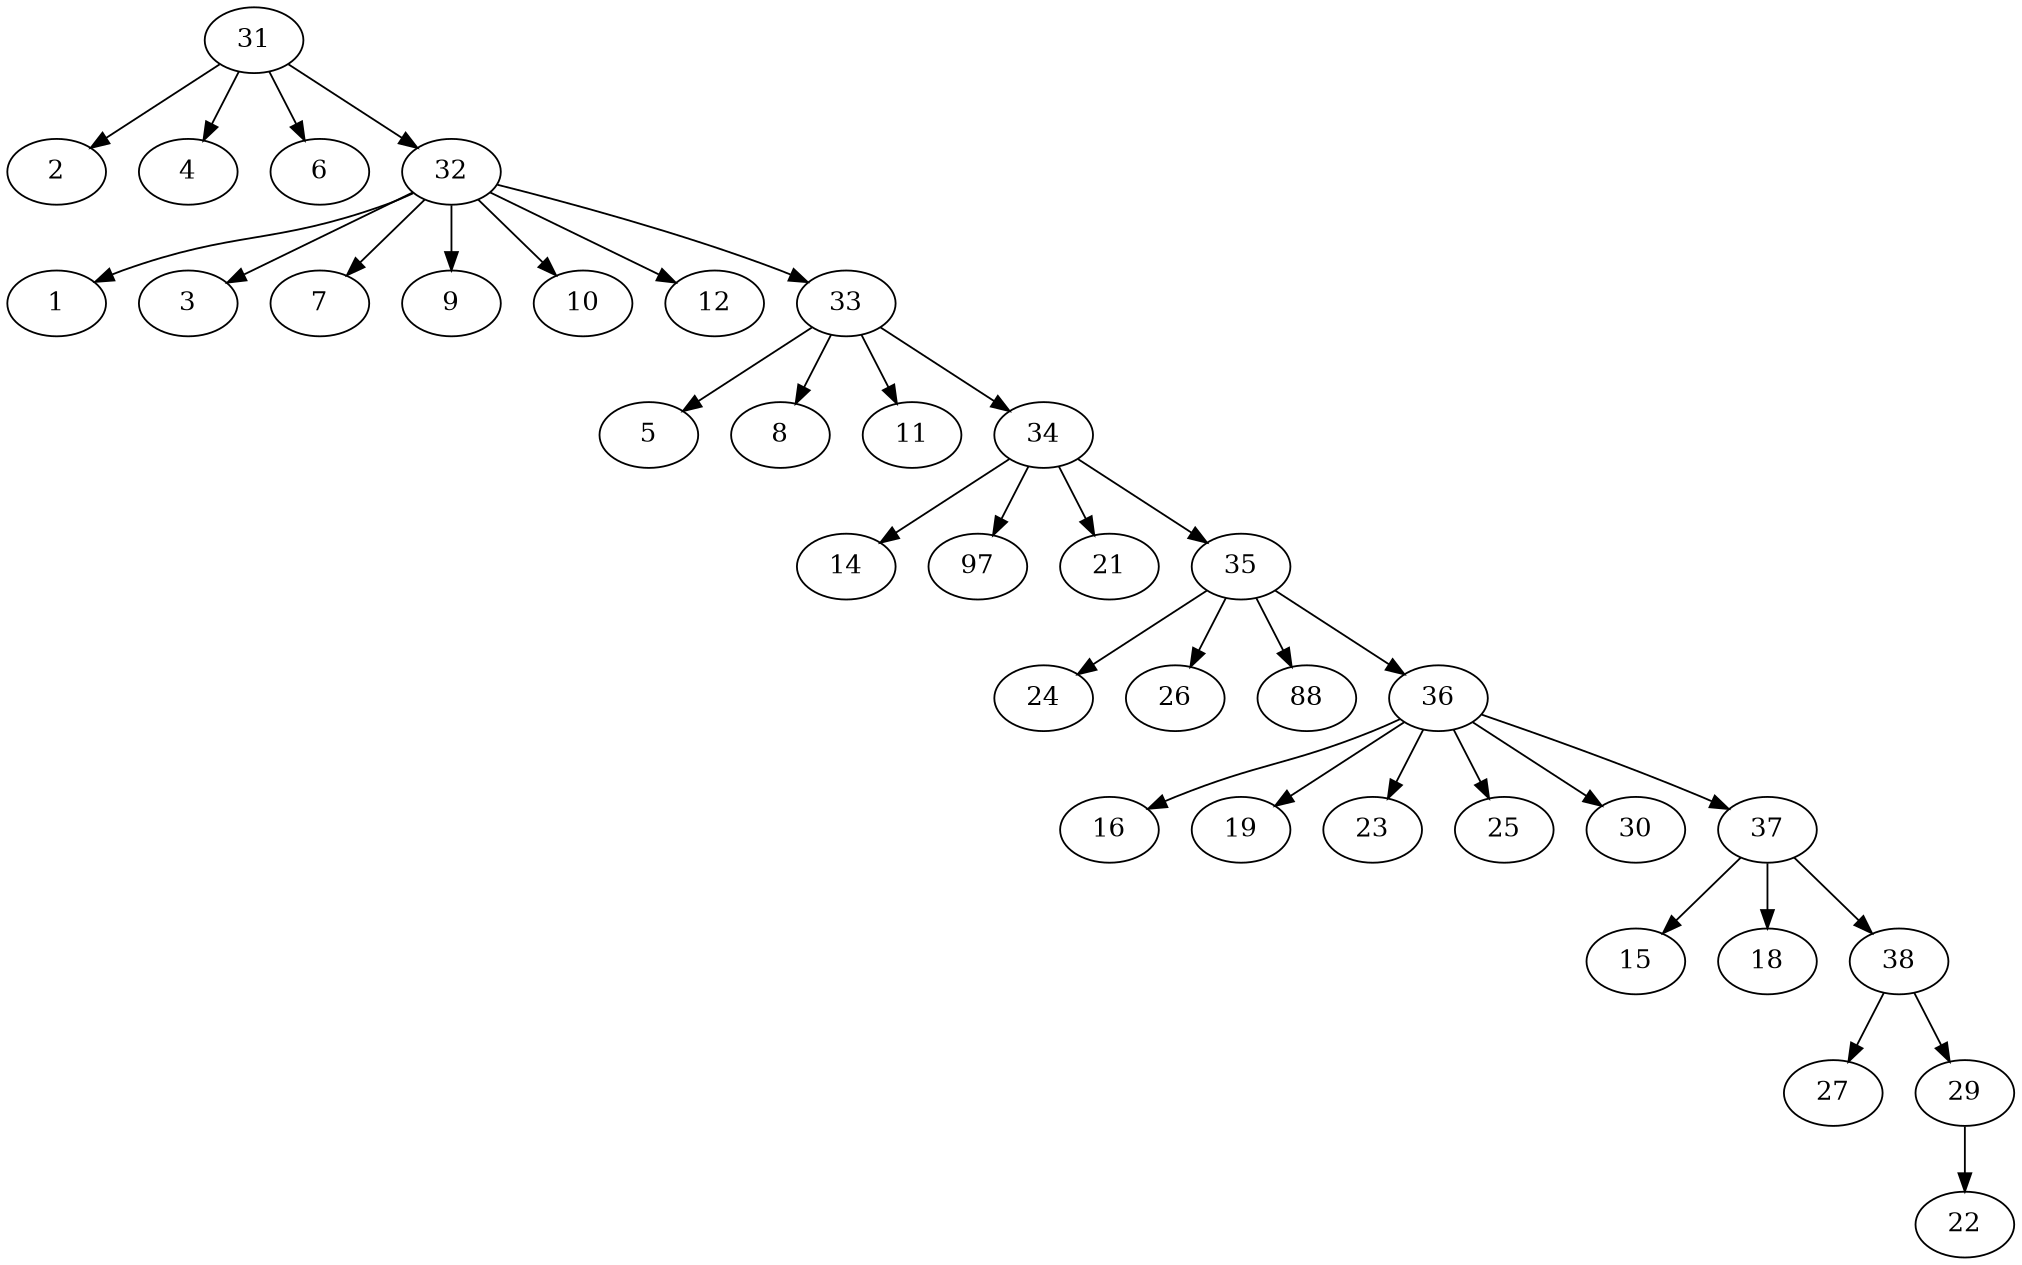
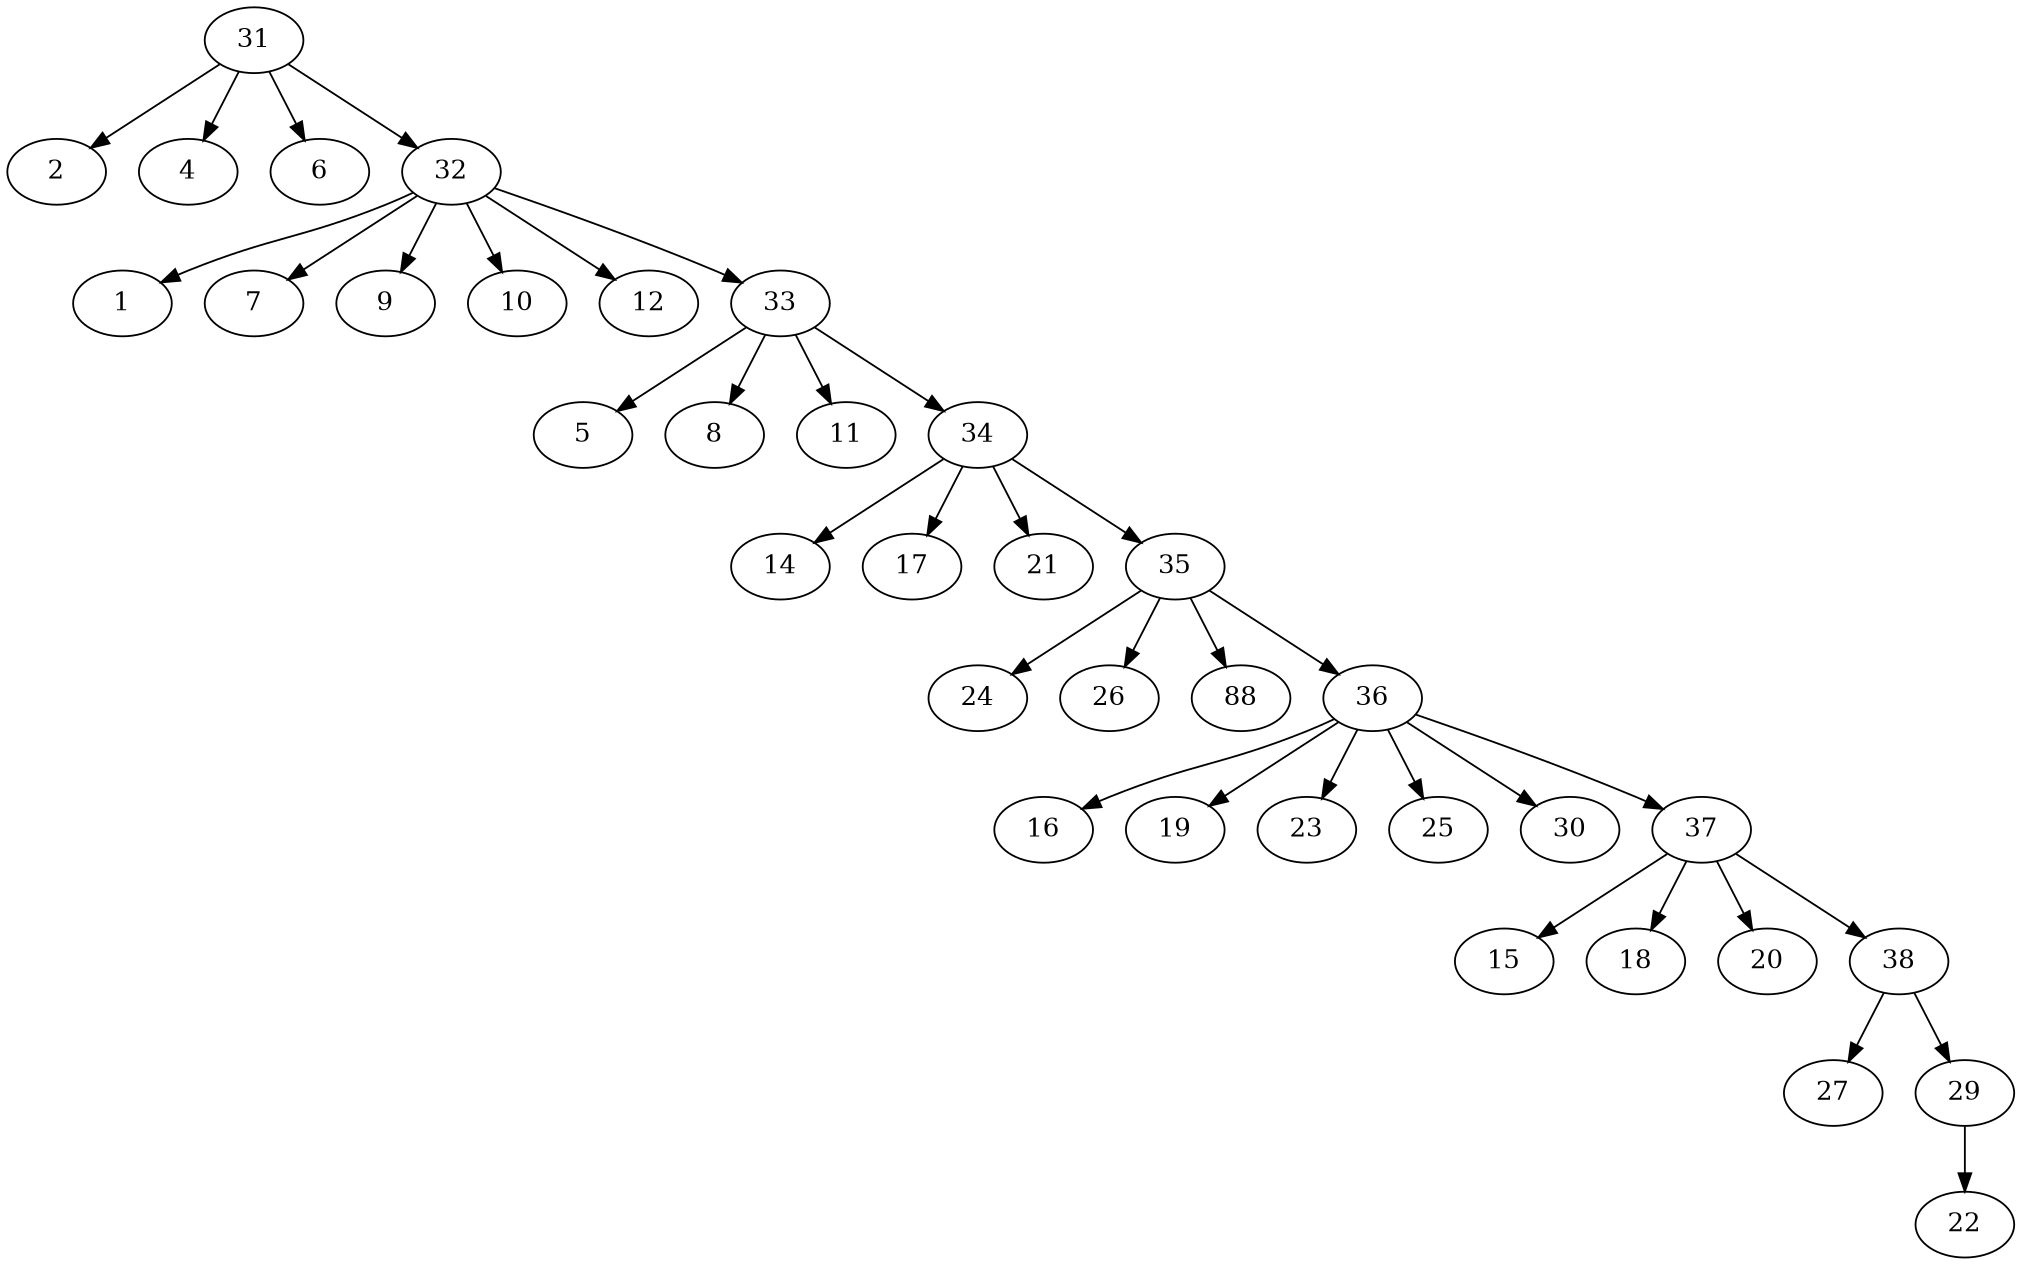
(188, 303) -> none
(978, 567) -> (912, 567)
none -> (1767, 961)
